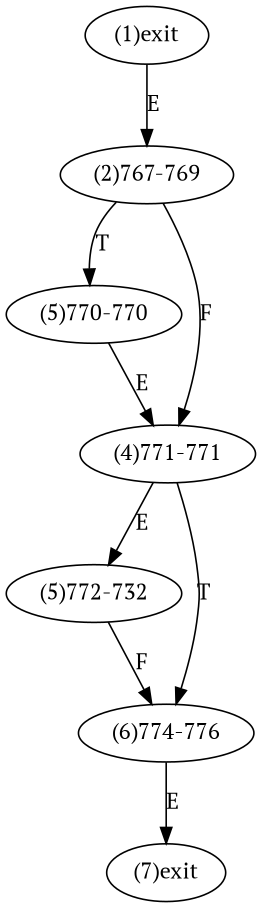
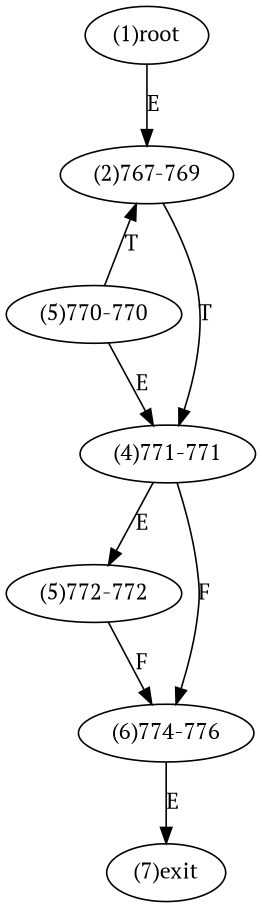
(147, 35) -> (147, 35)
(96, 233) -> (117, 252)
(206, 314) -> (206, 314)
(94, 594) -> (94, 594)
(205, 594) -> (205, 594)
